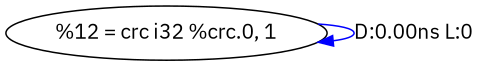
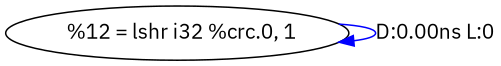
(166, 33) -> (177, 33)
